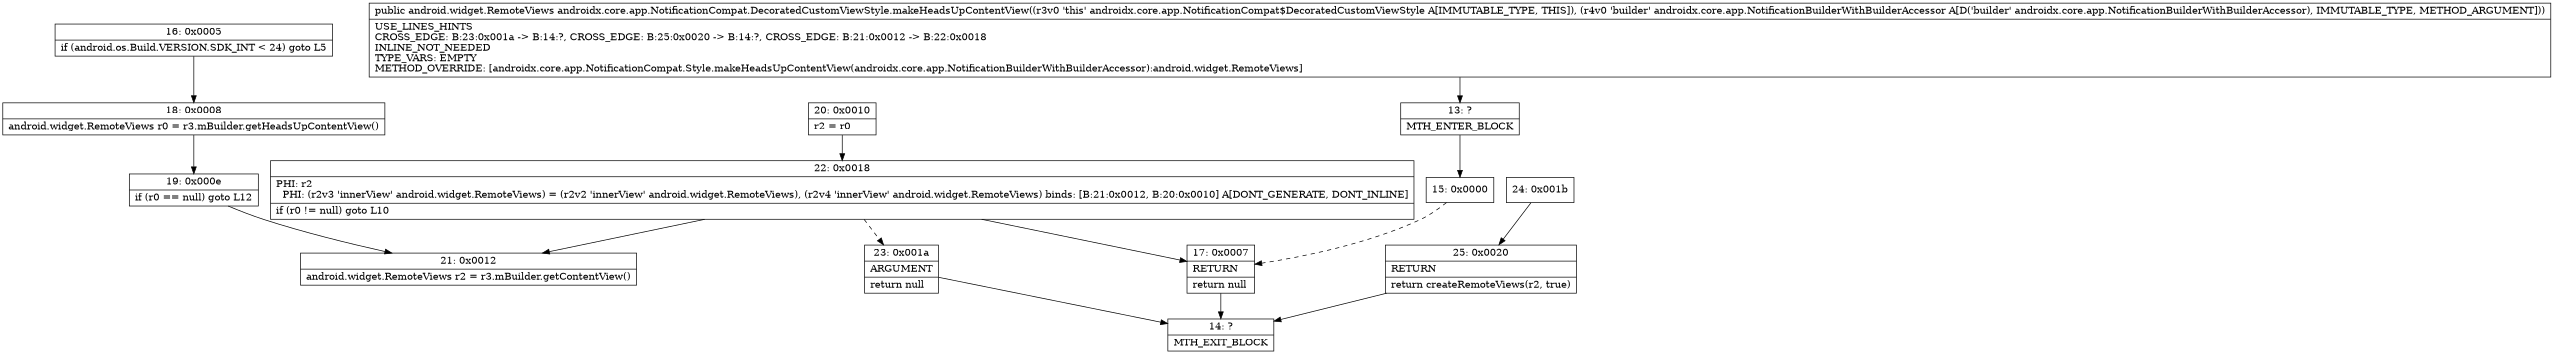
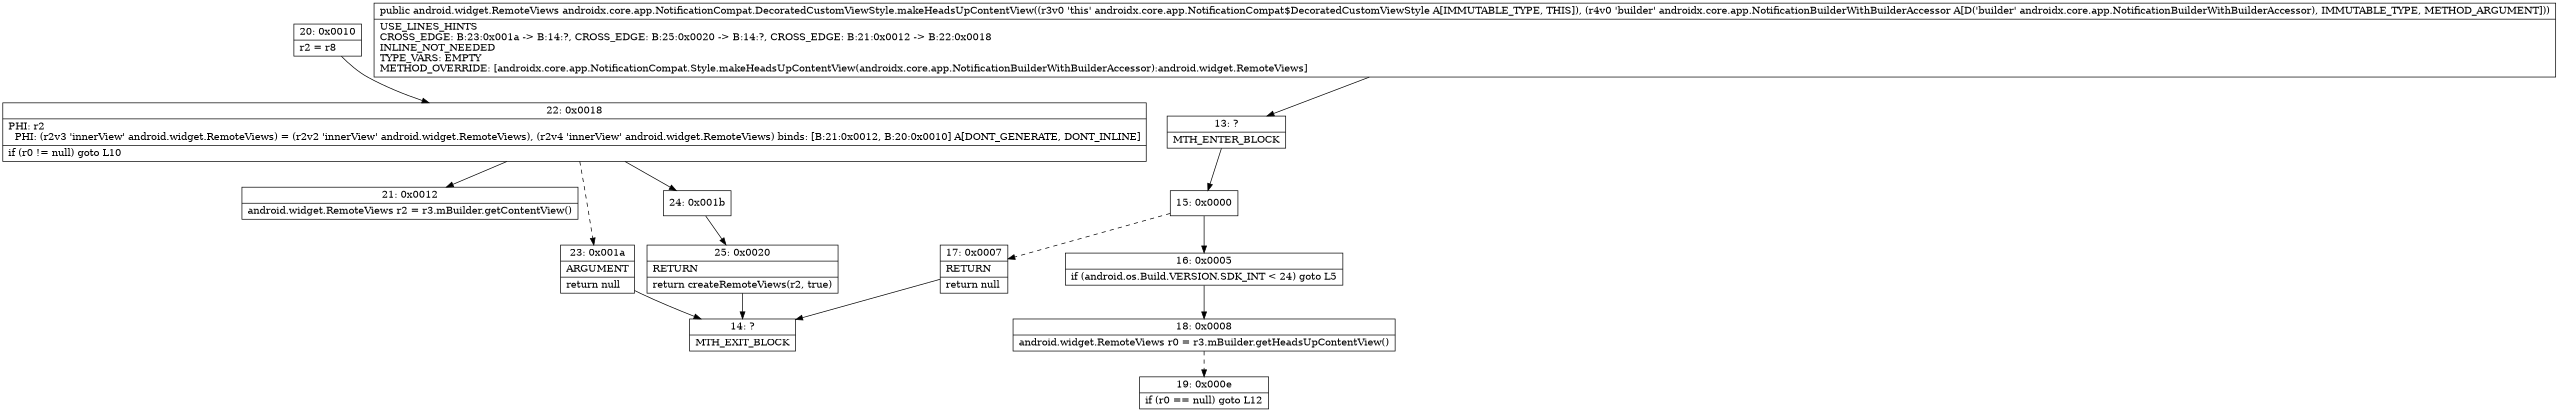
(832, 127) -> (318, 48)
(194, 151) -> (1204, 360)
none -> (1204, 231)
(306, 232) -> none
(1081, 240) -> (648, 174)
